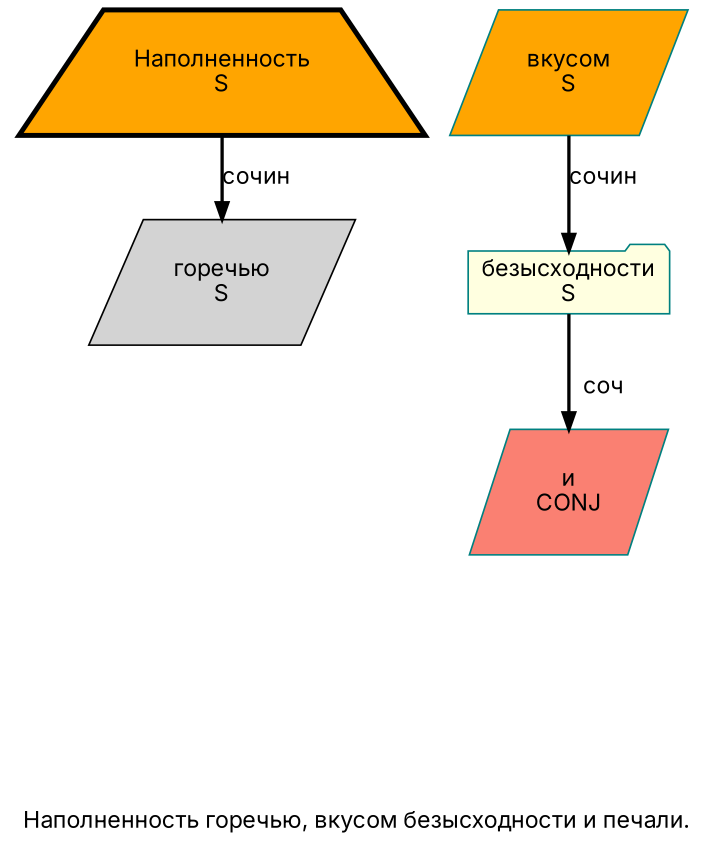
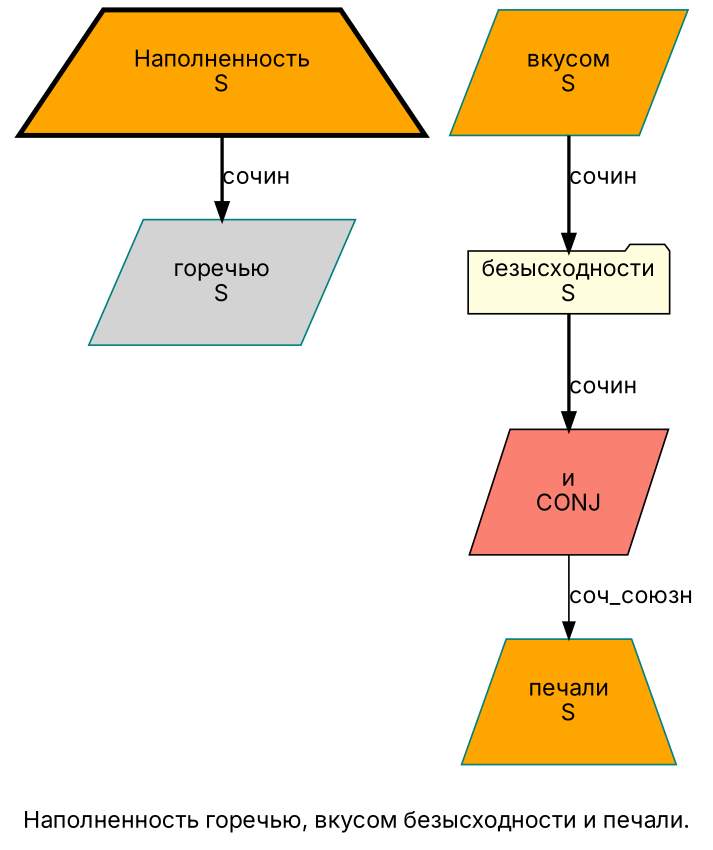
(222, 282) -> (222, 282)
(569, 282) -> (569, 282)
(604, 387) -> (604, 387)
(569, 492) -> (569, 492)
none -> (569, 702)
